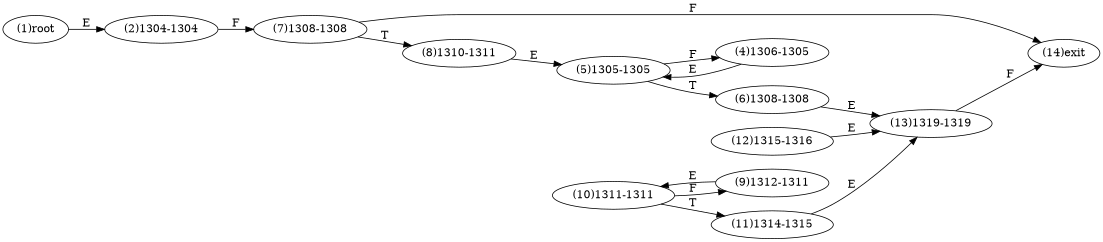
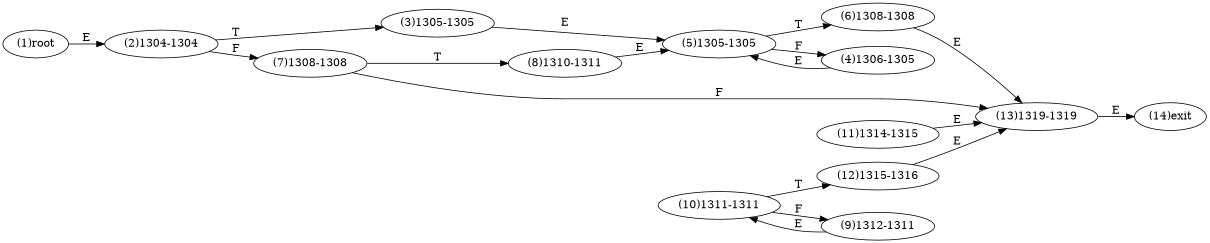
(698, 15) -> (665, 99)
none -> (438, 23)
(1010, 75) -> (1116, 111)
(689, 209) -> (795, 191)
